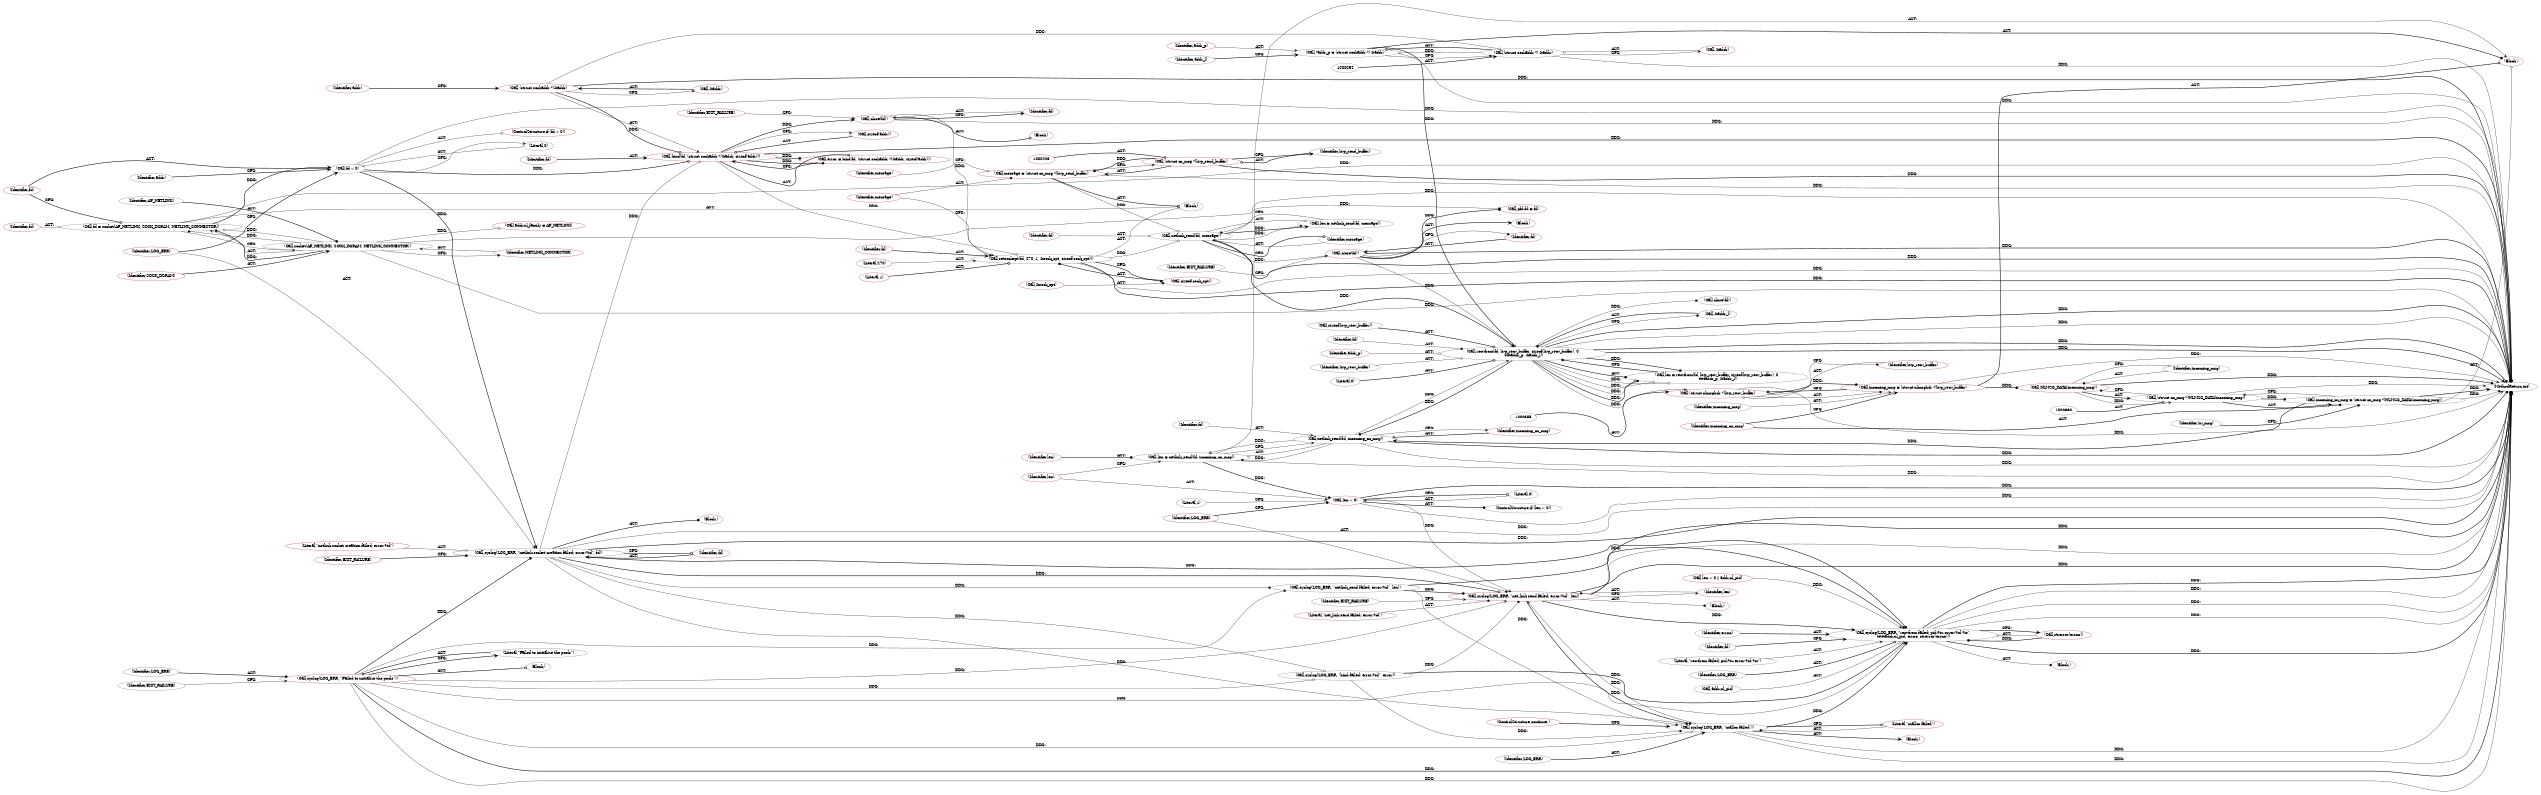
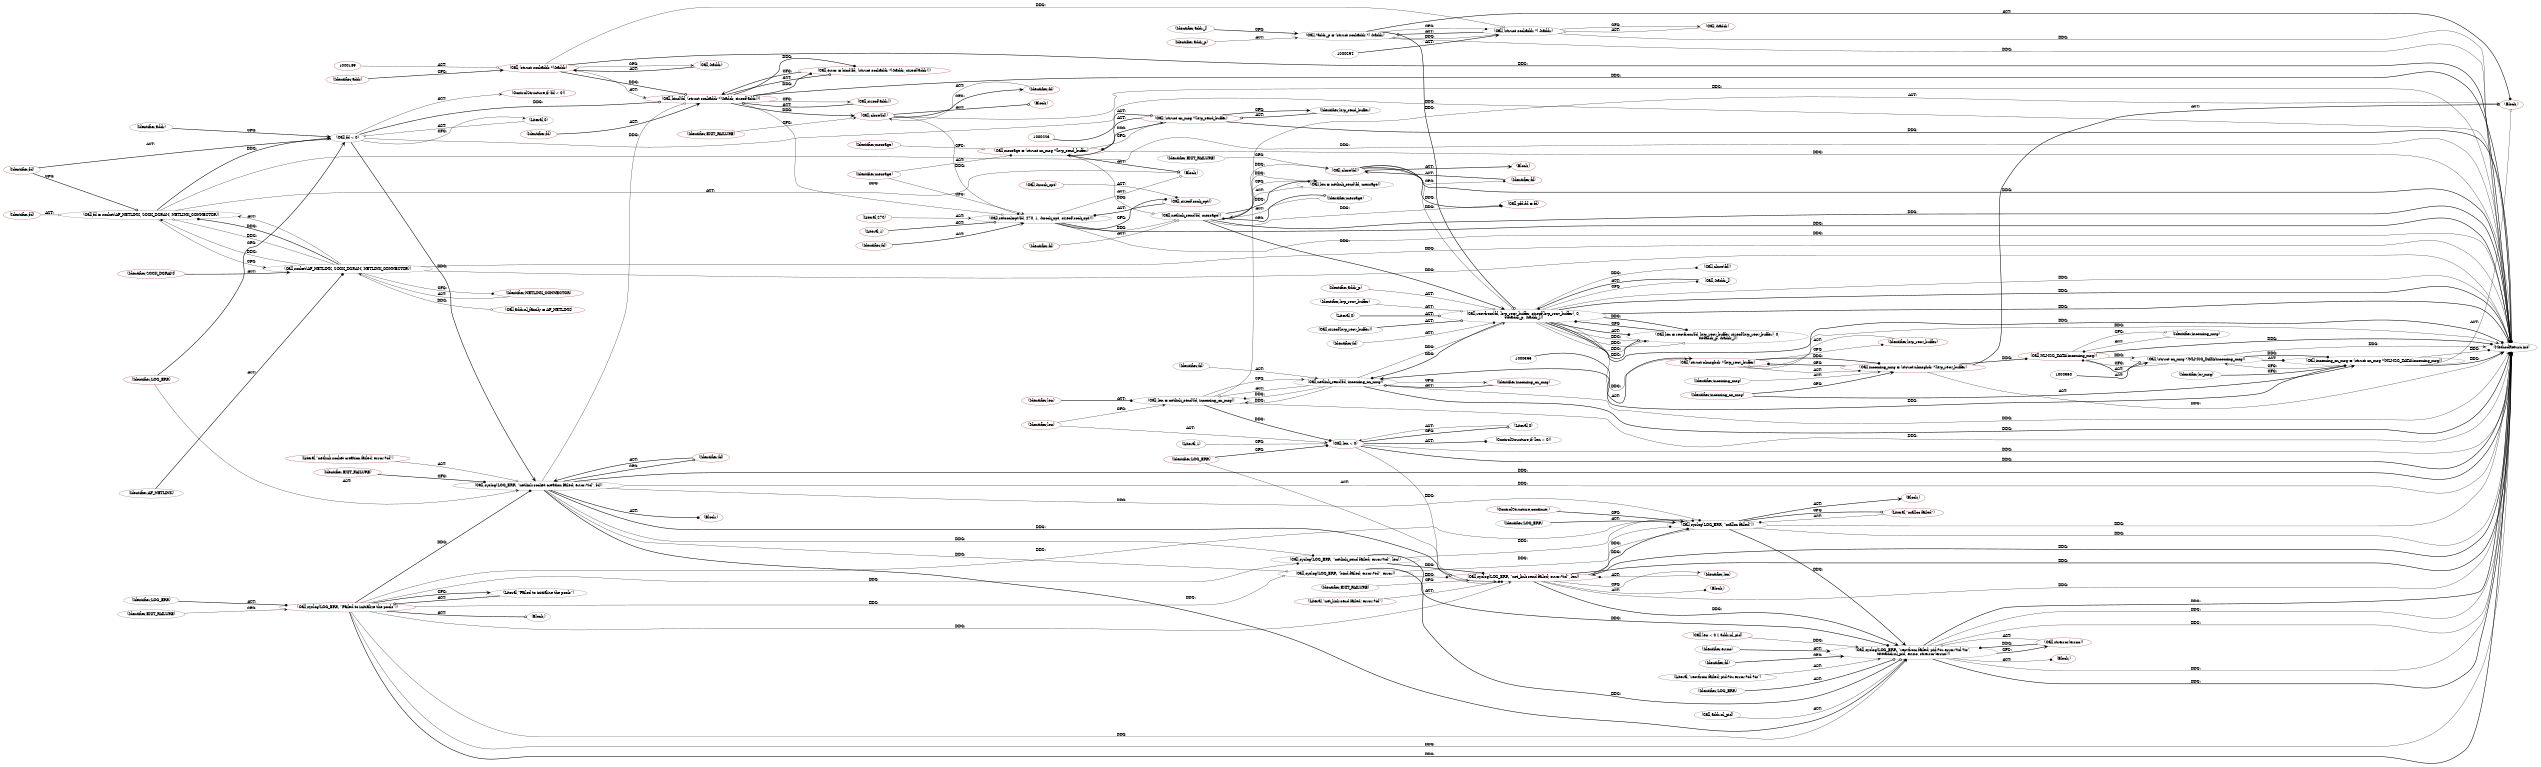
none -> (348, 66)
(428, 144) -> (425, 106)
